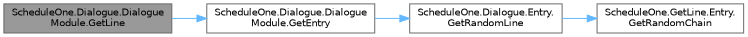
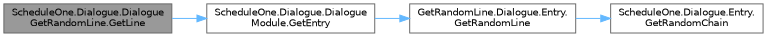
(88, 18) -> (88, 18)
(486, 18) -> (493, 18)
(670, 18) -> (687, 18)
